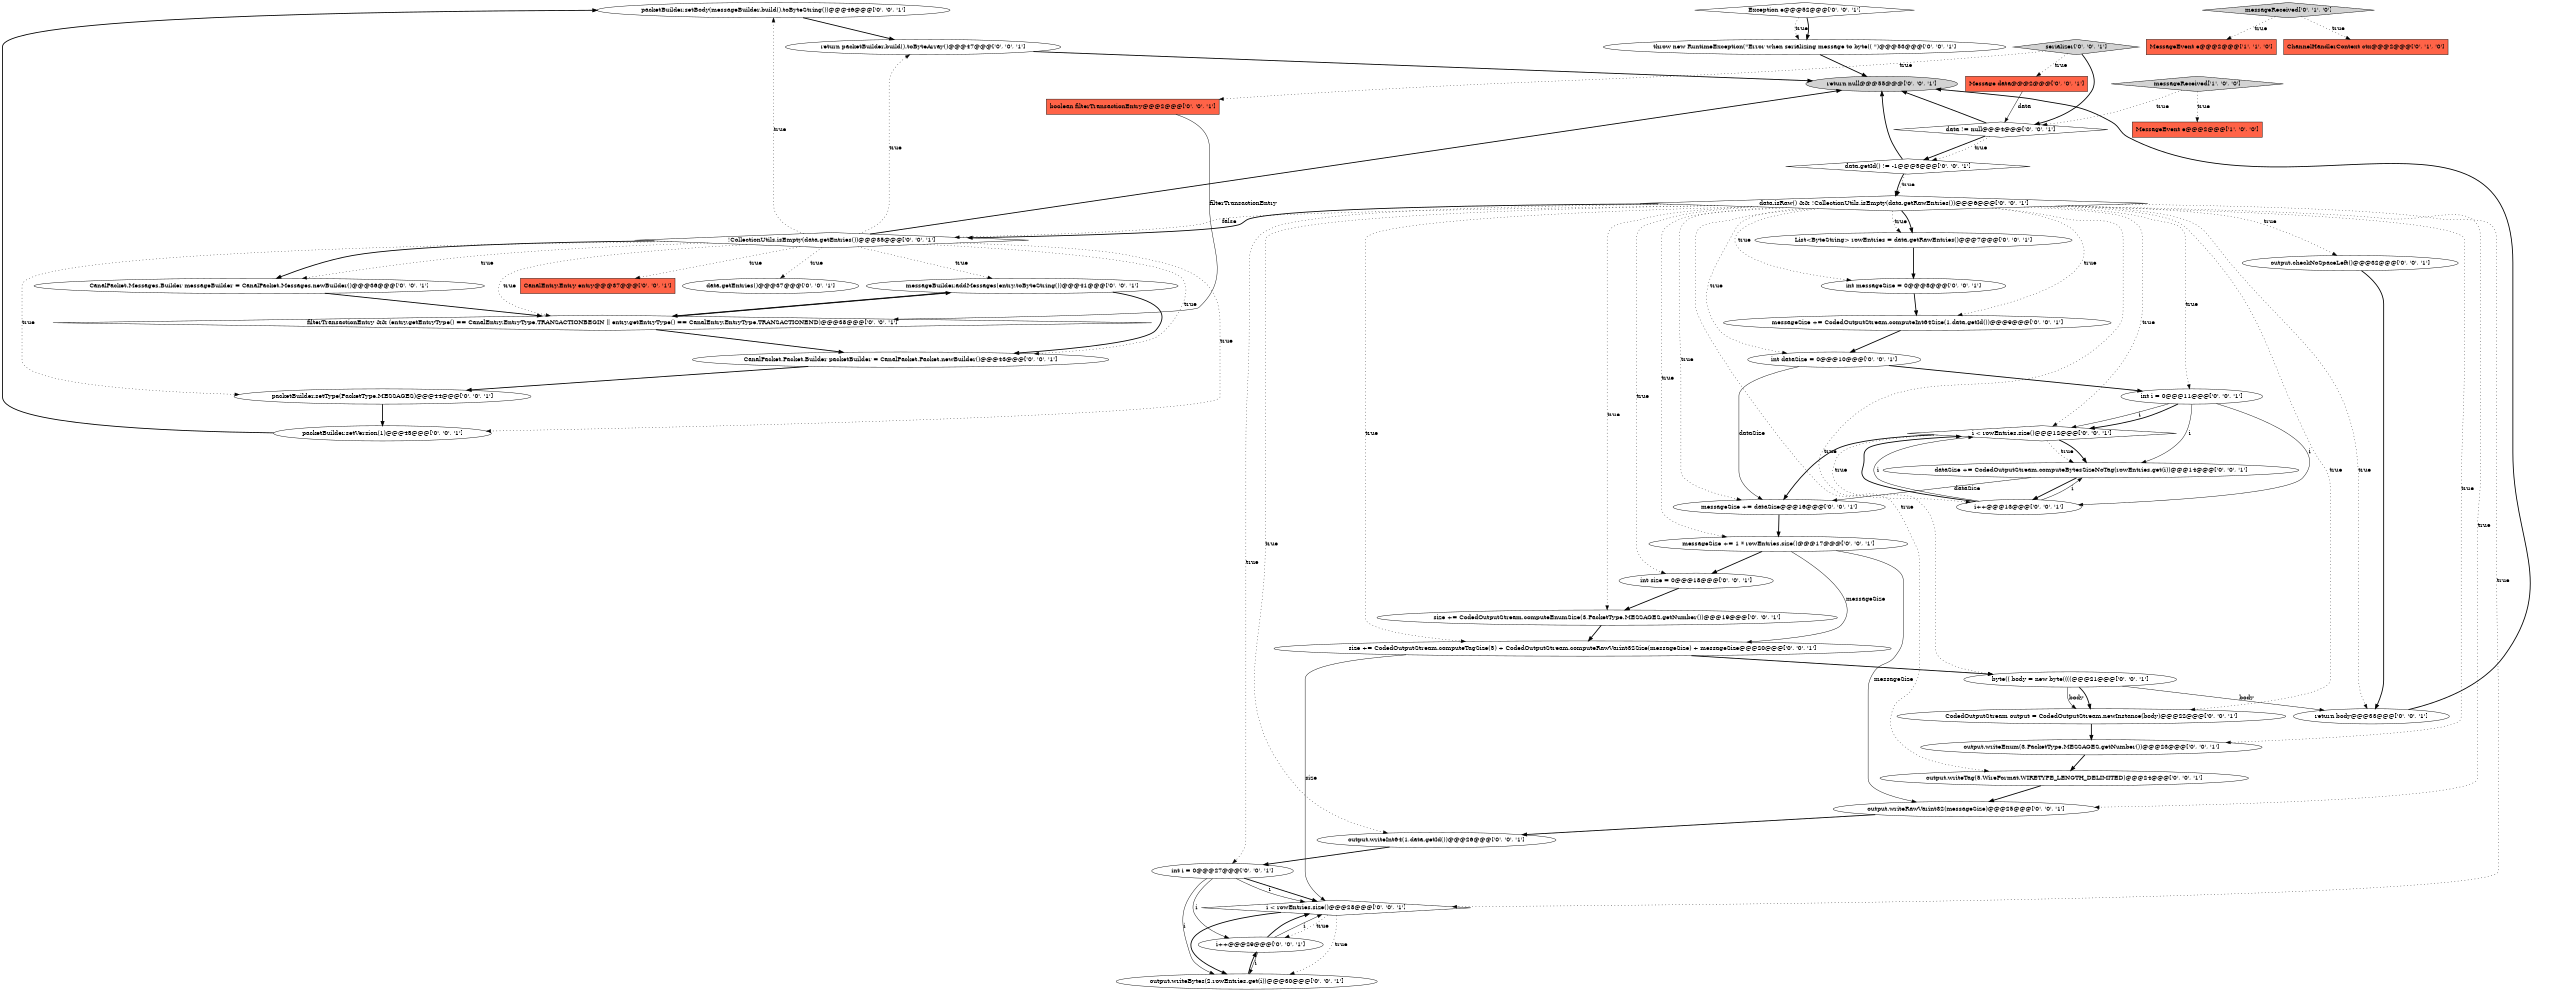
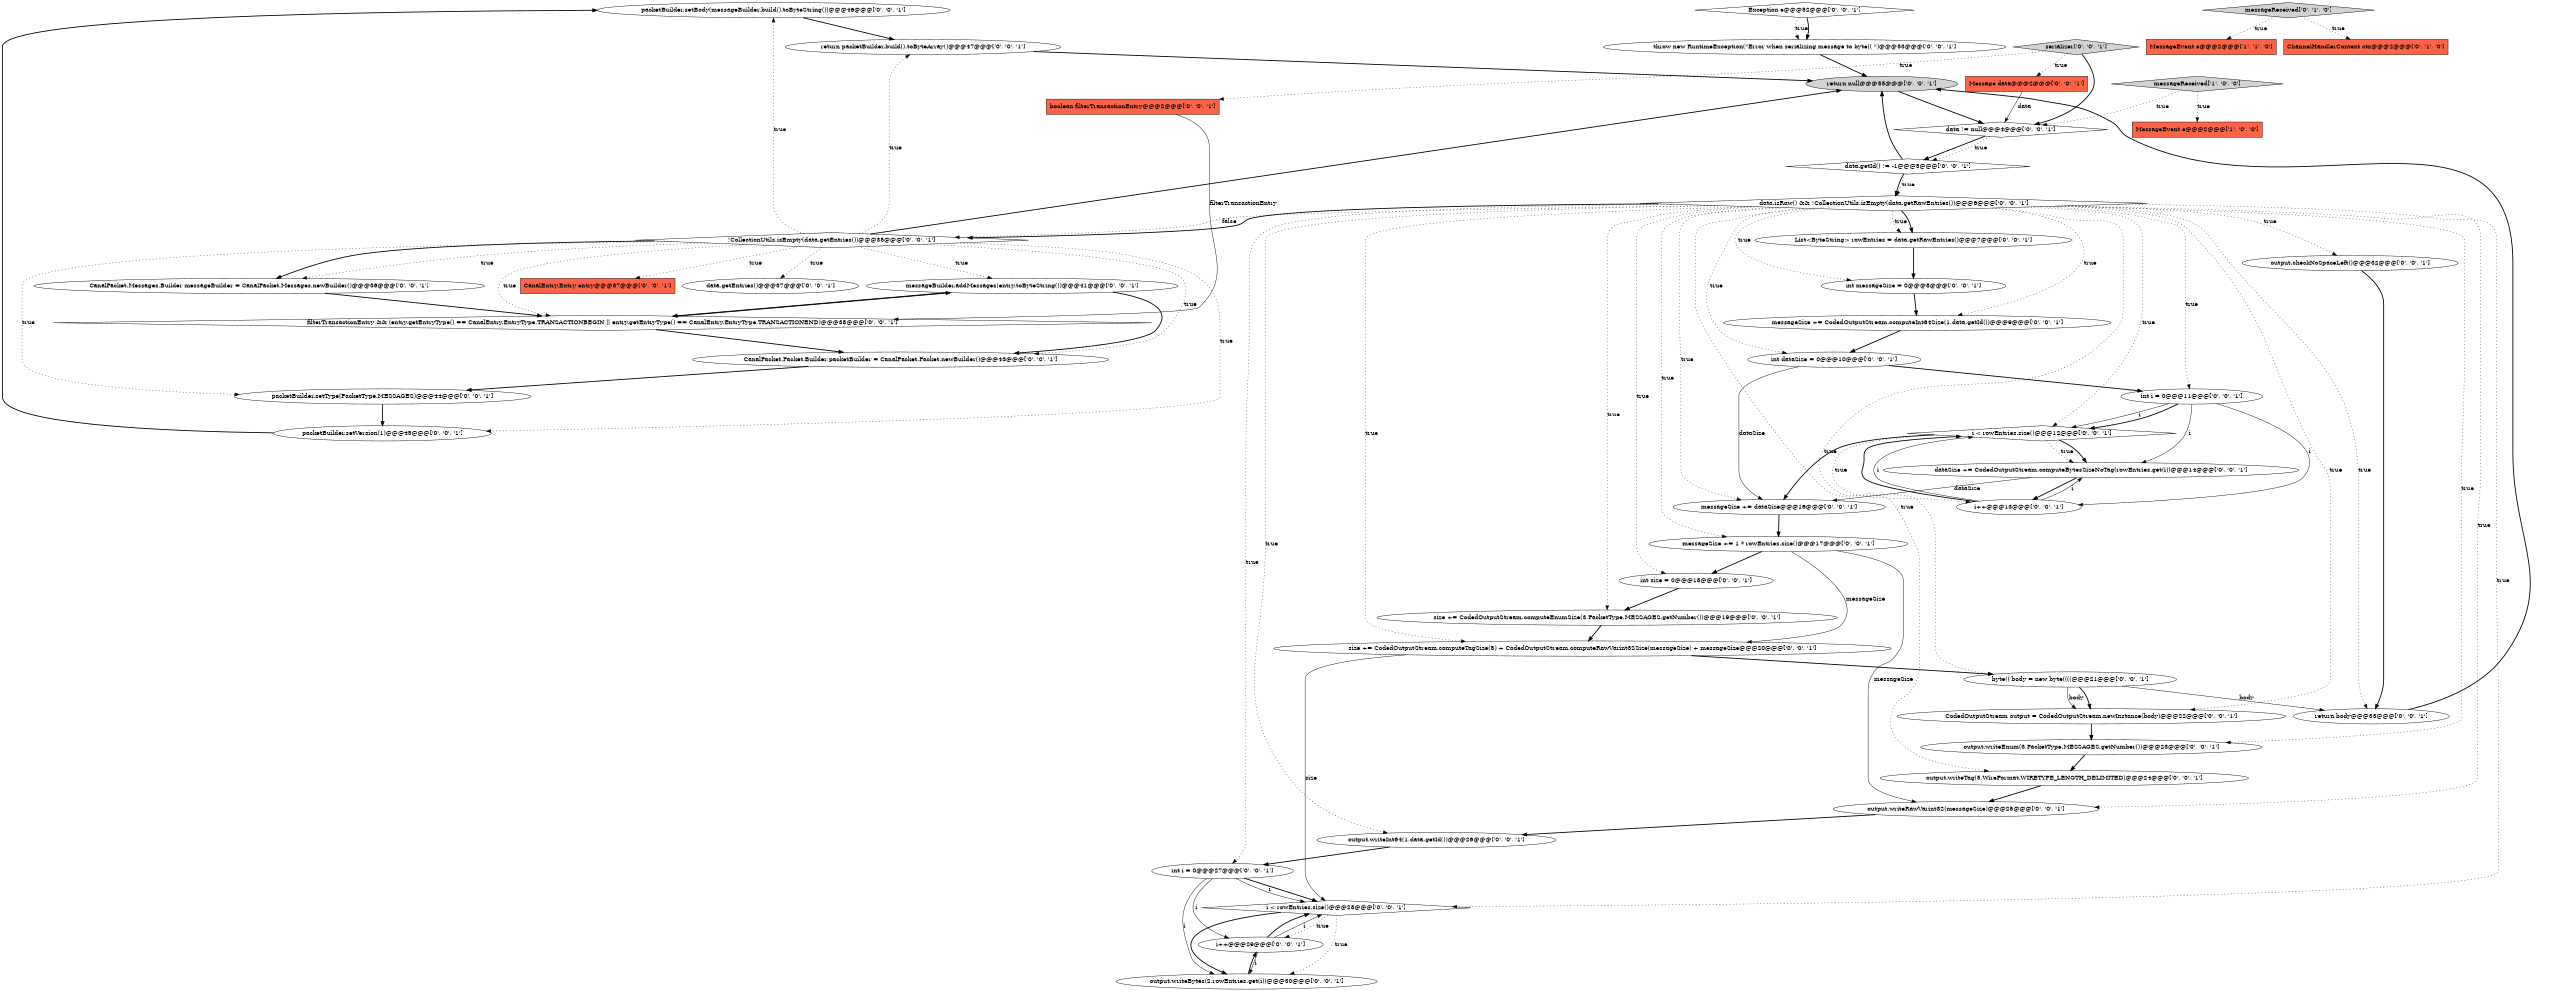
(1946, 108) -> (1938, 107)
